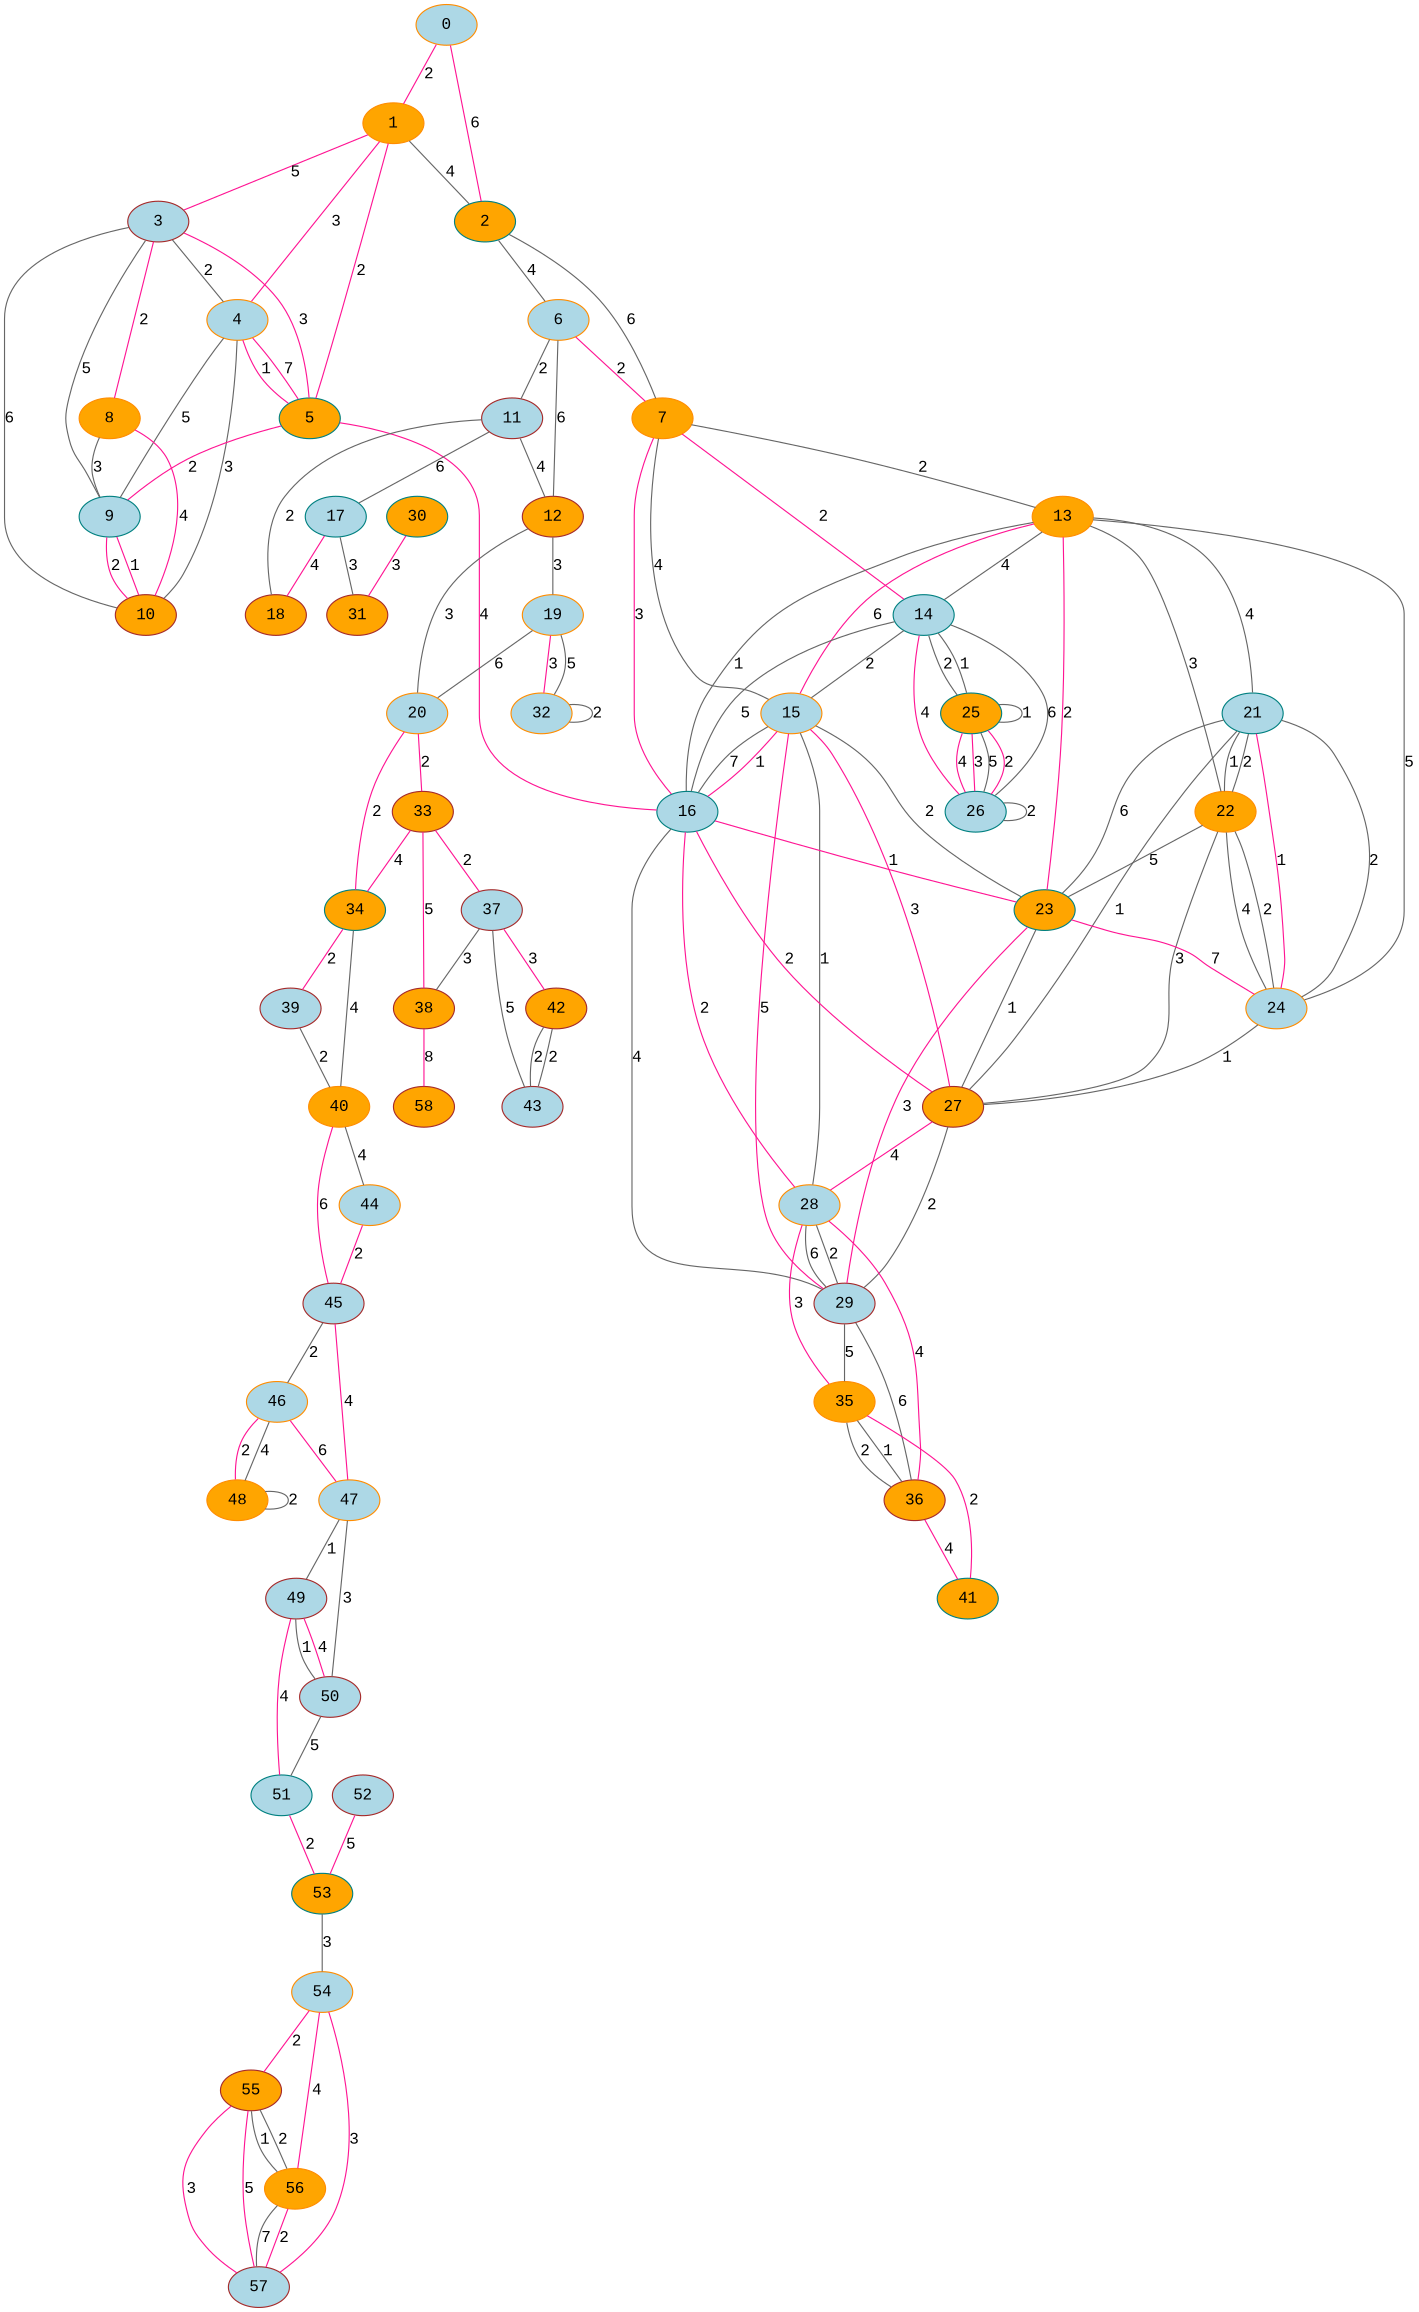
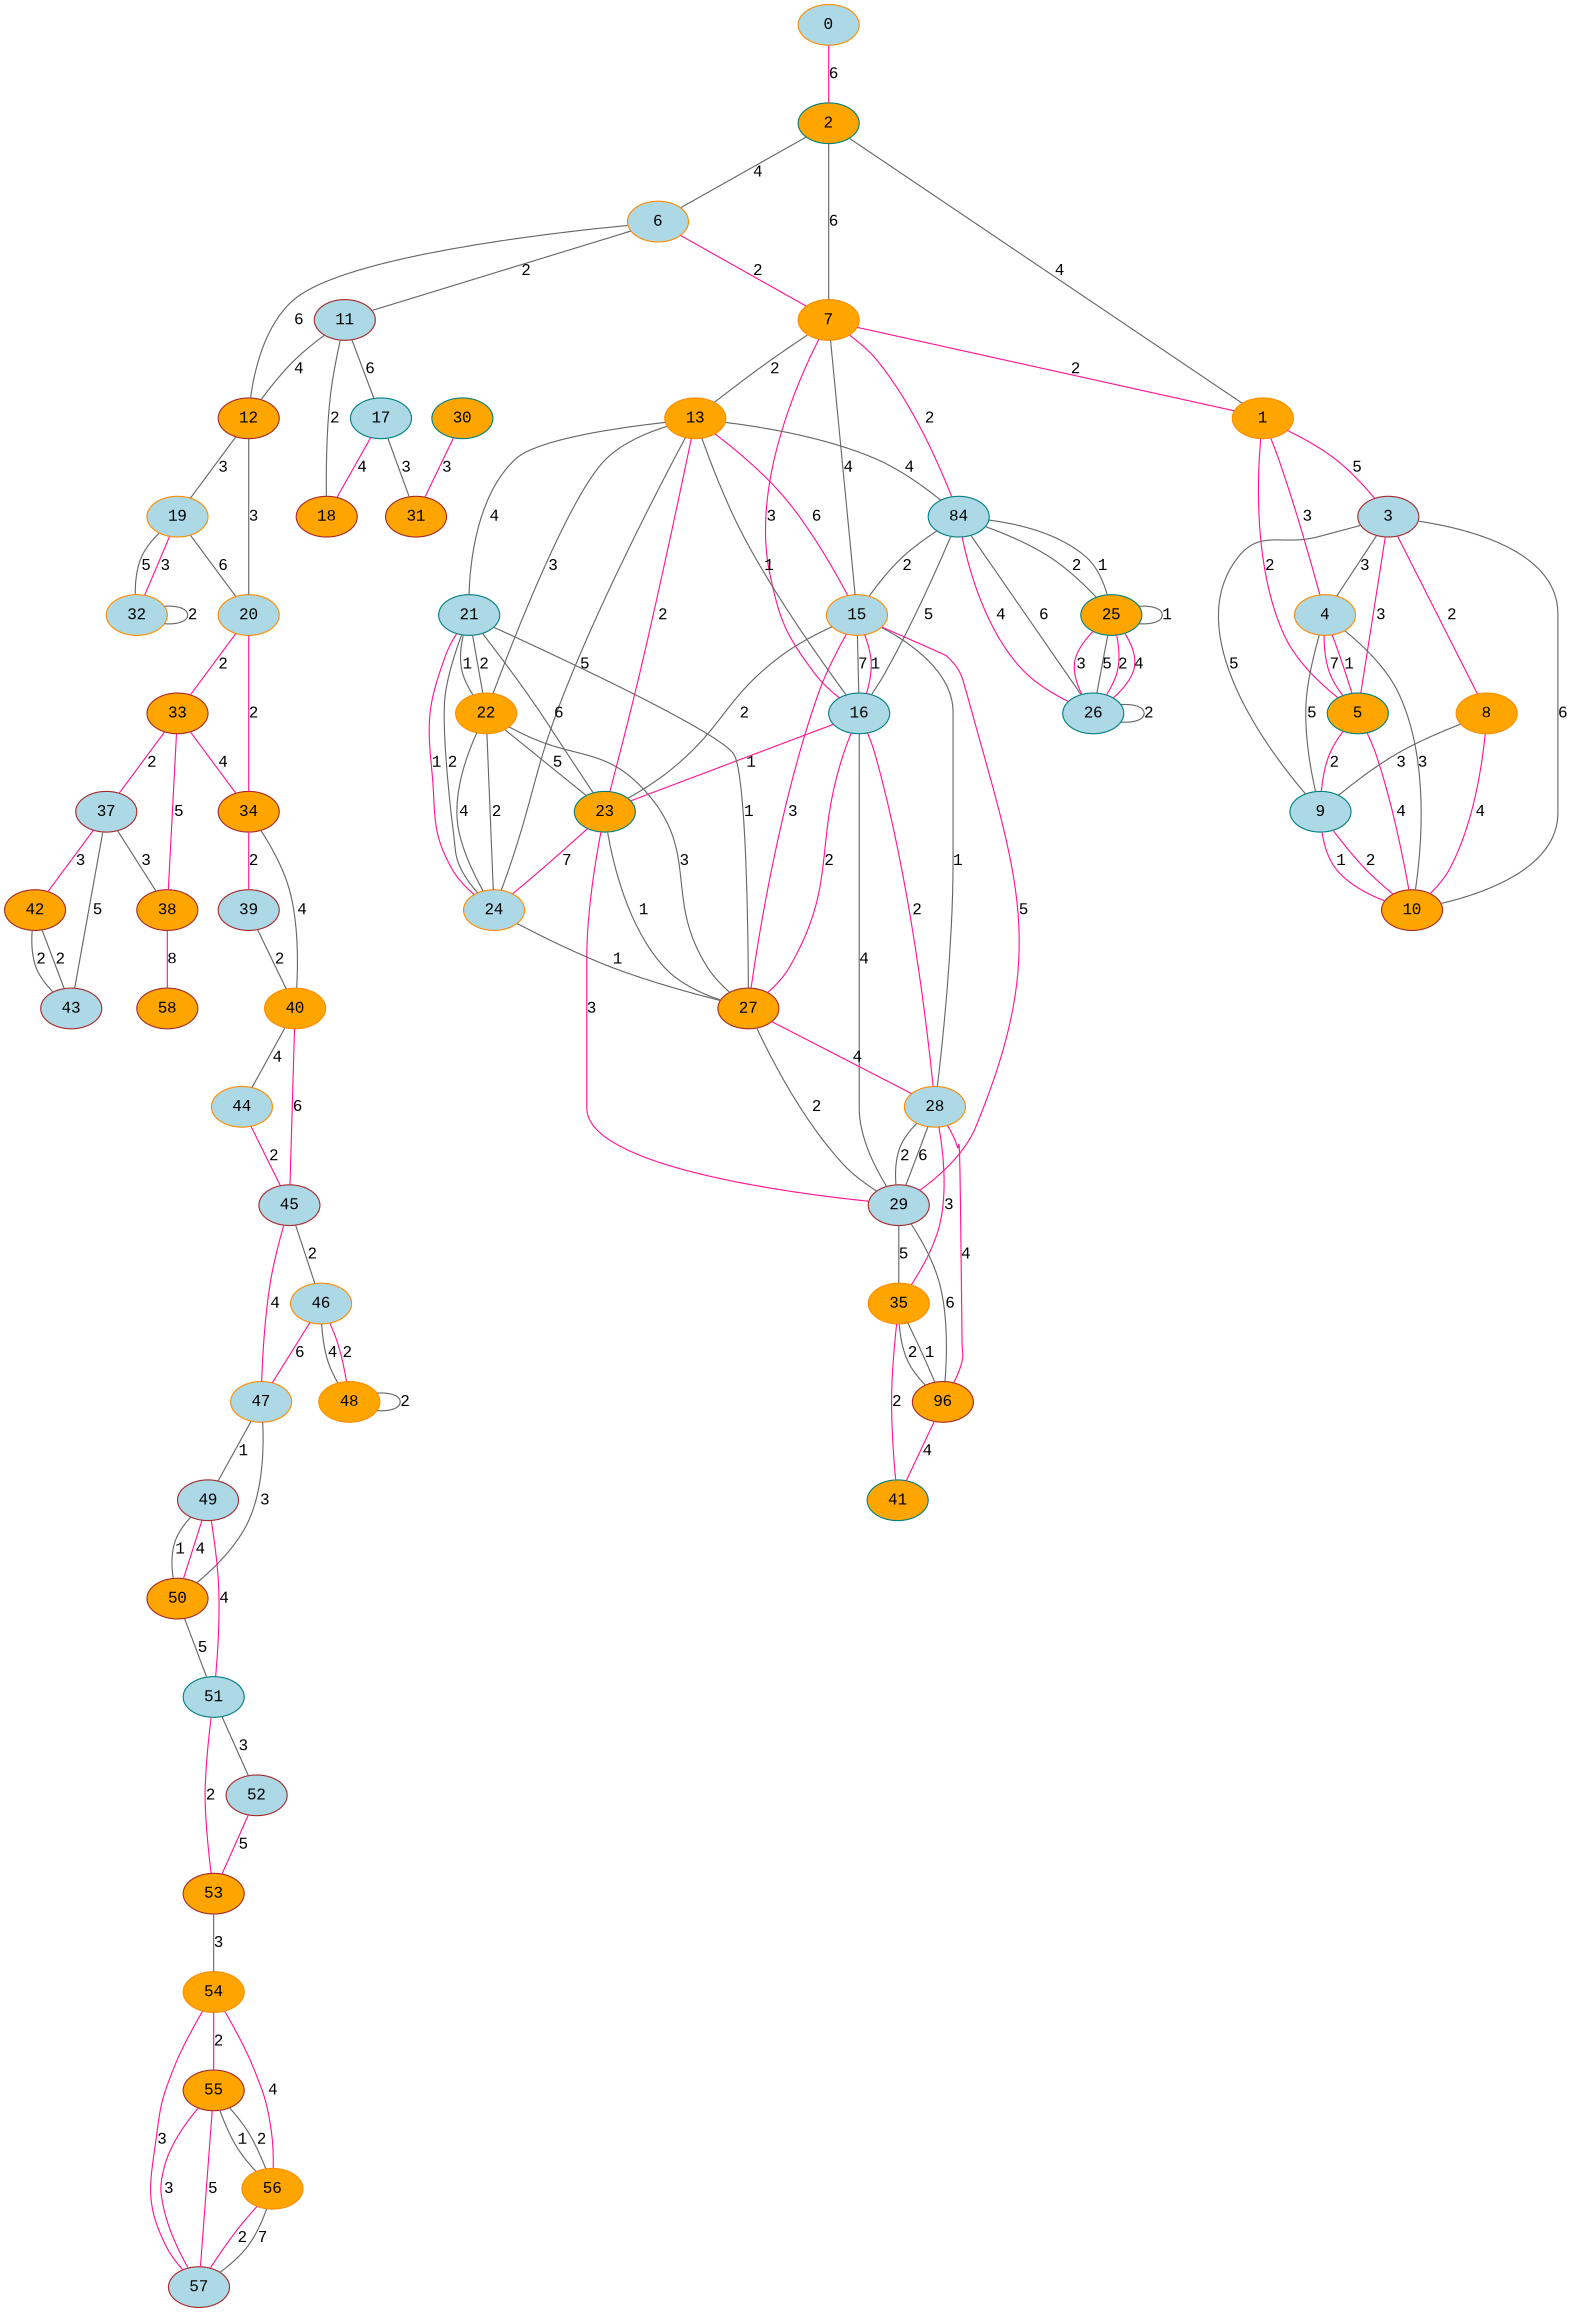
(420, 74) -> (1046, 369)
(209, 271) -> (1365, 566)
(924, 615) -> (959, 517)
(479, 634) -> (1392, 810)
(355, 910) -> (249, 812)
(915, 1500) -> (943, 1402)
(330, 1697) -> (177, 1599)
none -> (235, 1746)
(322, 1894) -> (214, 1894)
(322, 1992) -> (214, 1992)
